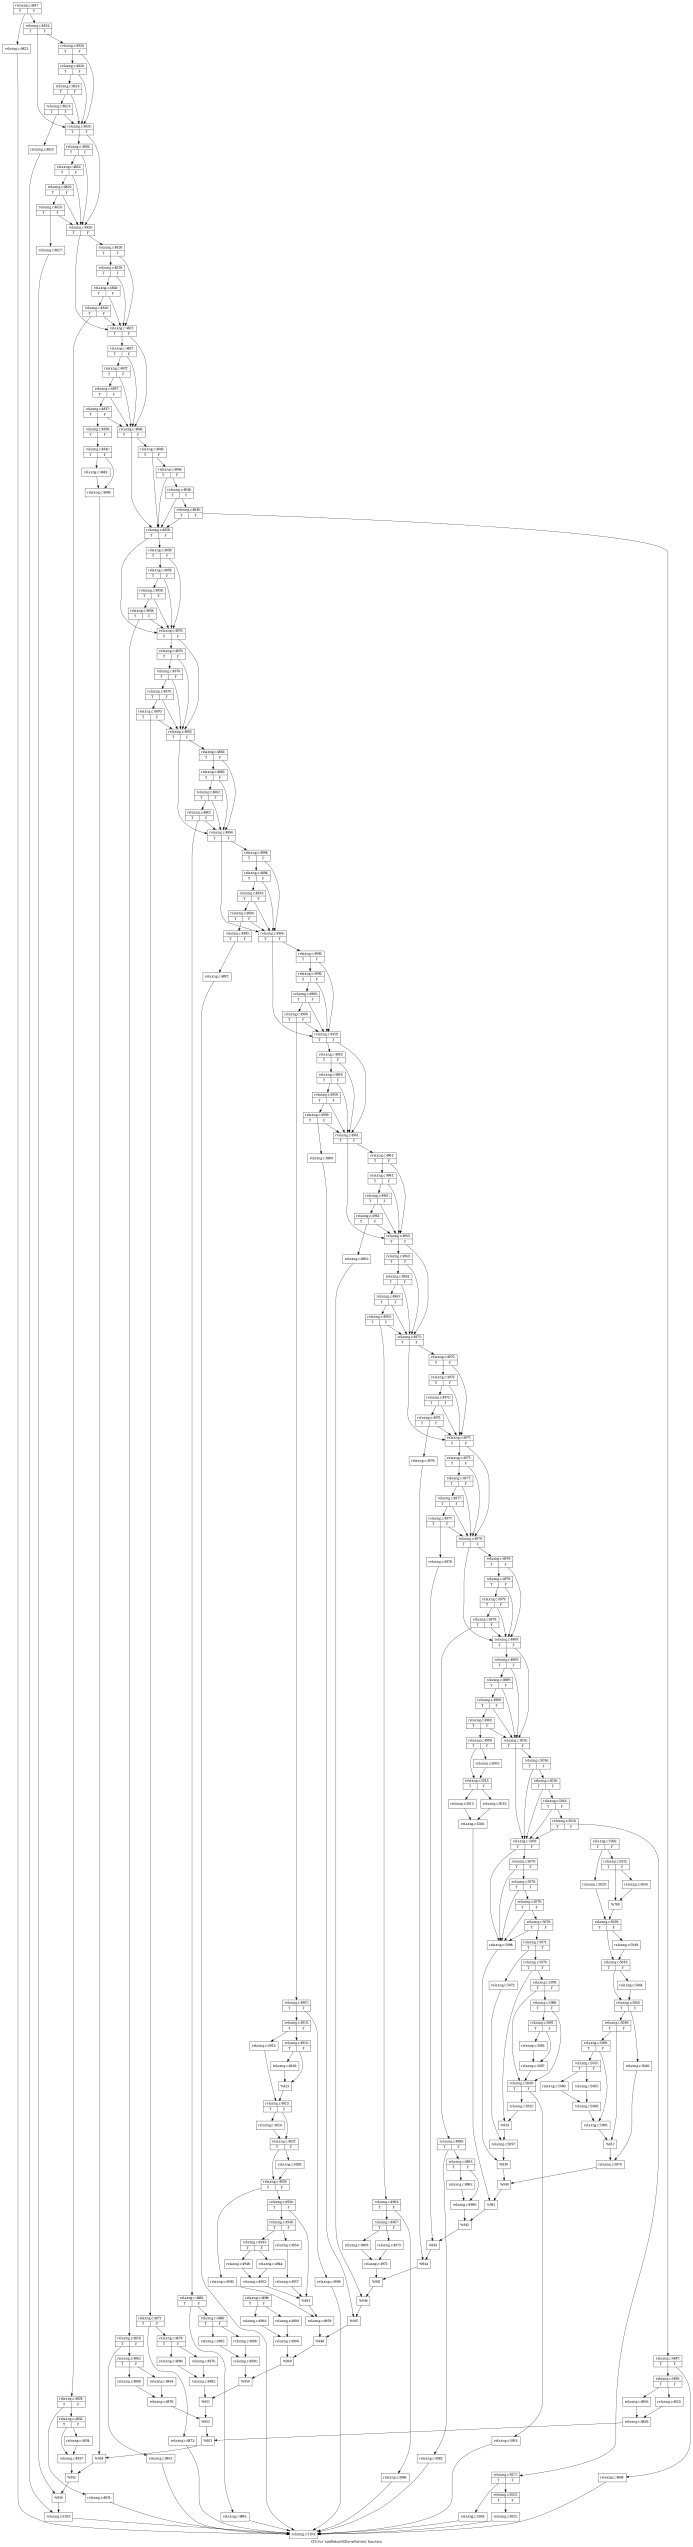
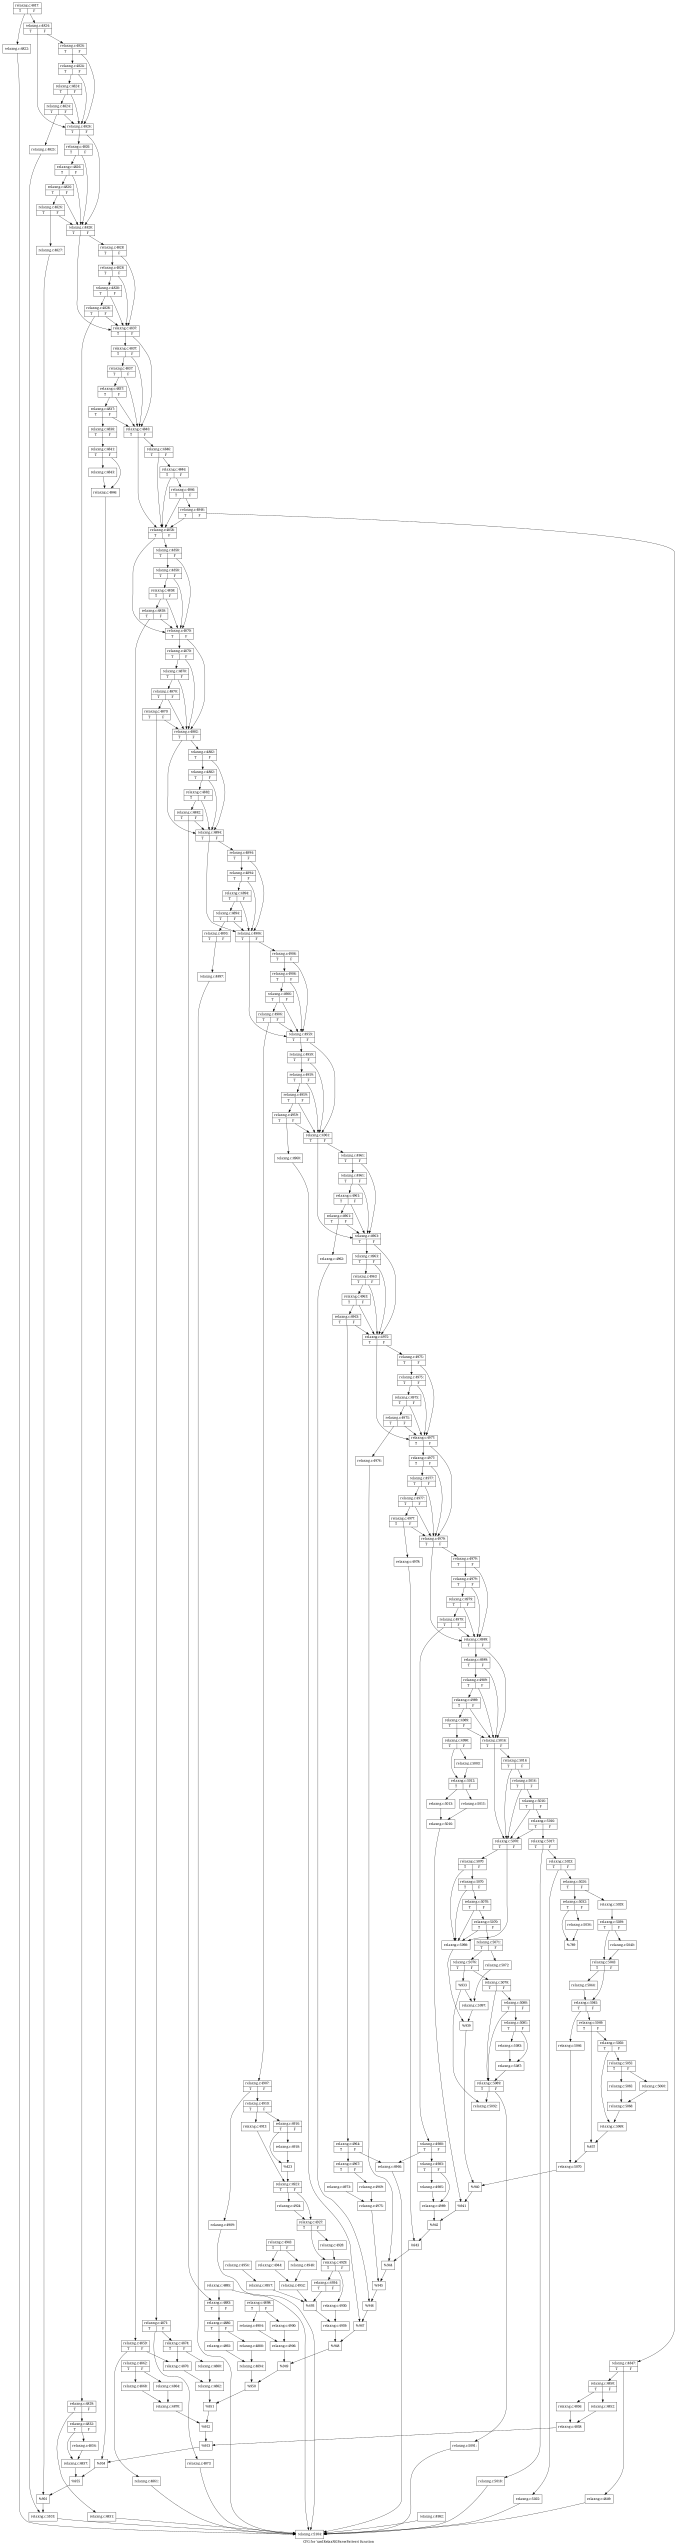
none -> (567, 1873)
(612, 1913) -> none
(514, 2115) -> (453, 2049)
(281, 2225) -> none
(388, 2235) -> none
(446, 2302) -> (409, 2158)
(129, 2350) -> (156, 2356)
(225, 2399) -> (219, 2294)
